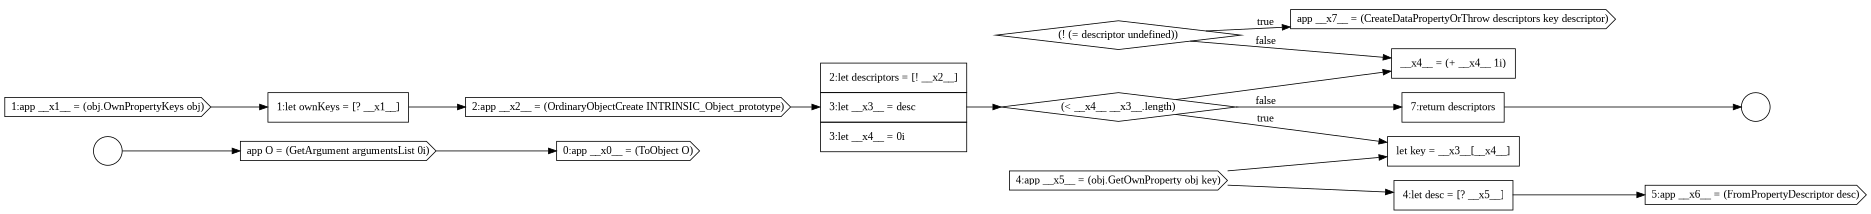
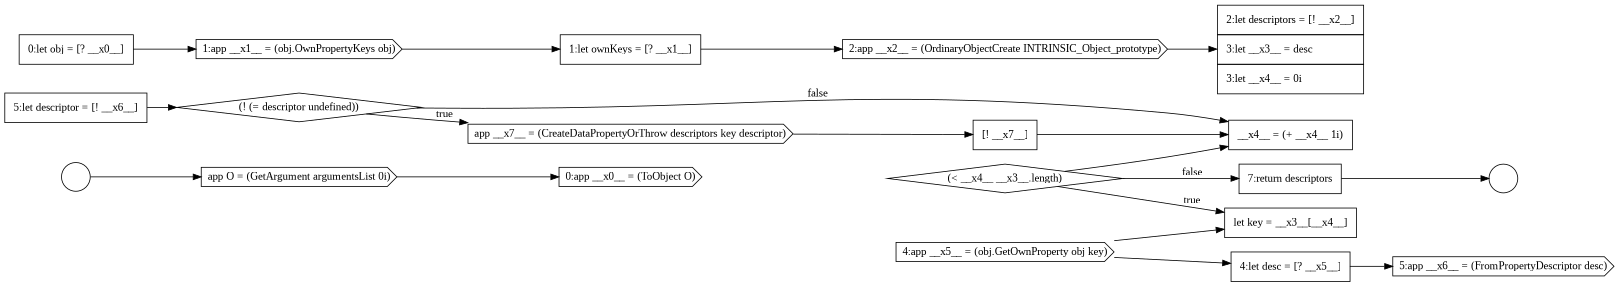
none -> (76, 49)
none -> (76, 107)
(979, 107) -> none
none -> (1005, 135)
